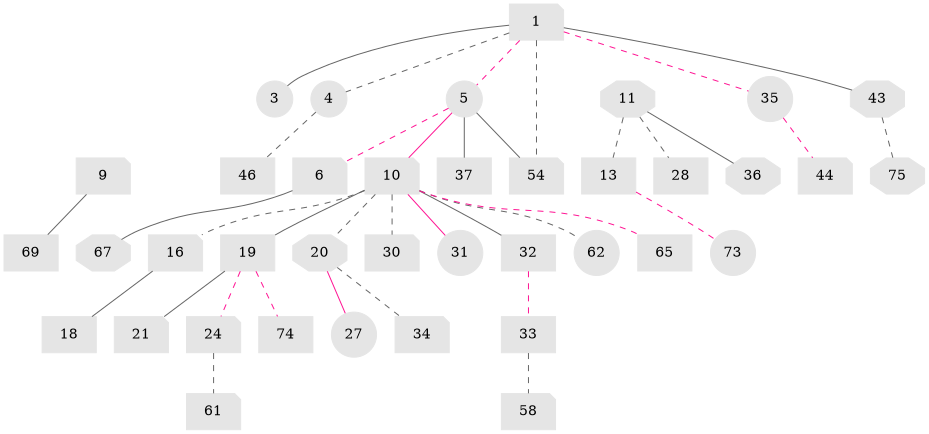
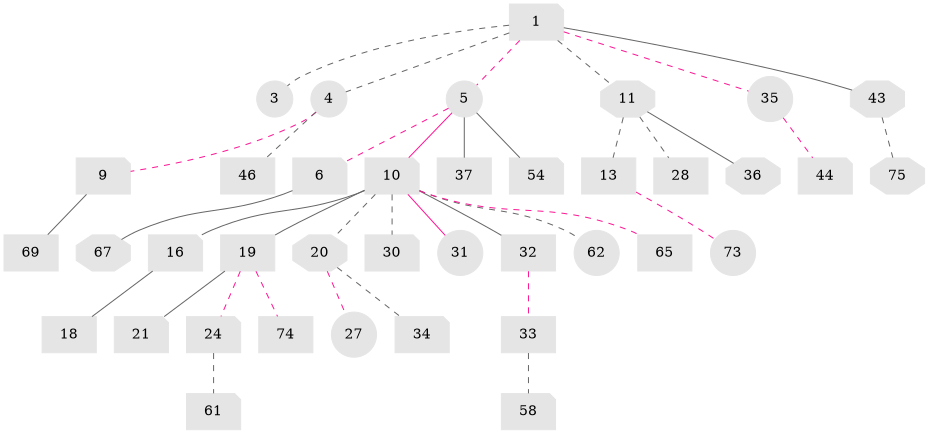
(395, 44) -> (395, 44)
(536, 99) -> (584, 62)
none -> (226, 150)
(283, 211) -> (283, 211)
(336, 292) -> (336, 292)
